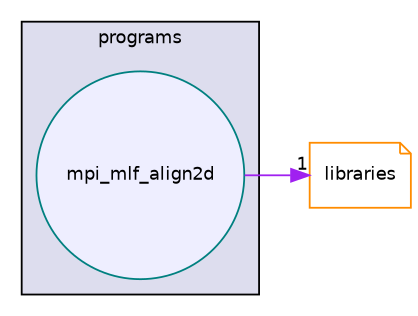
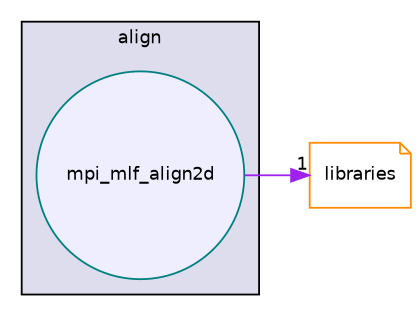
(140, 39) -> (140, 39)
